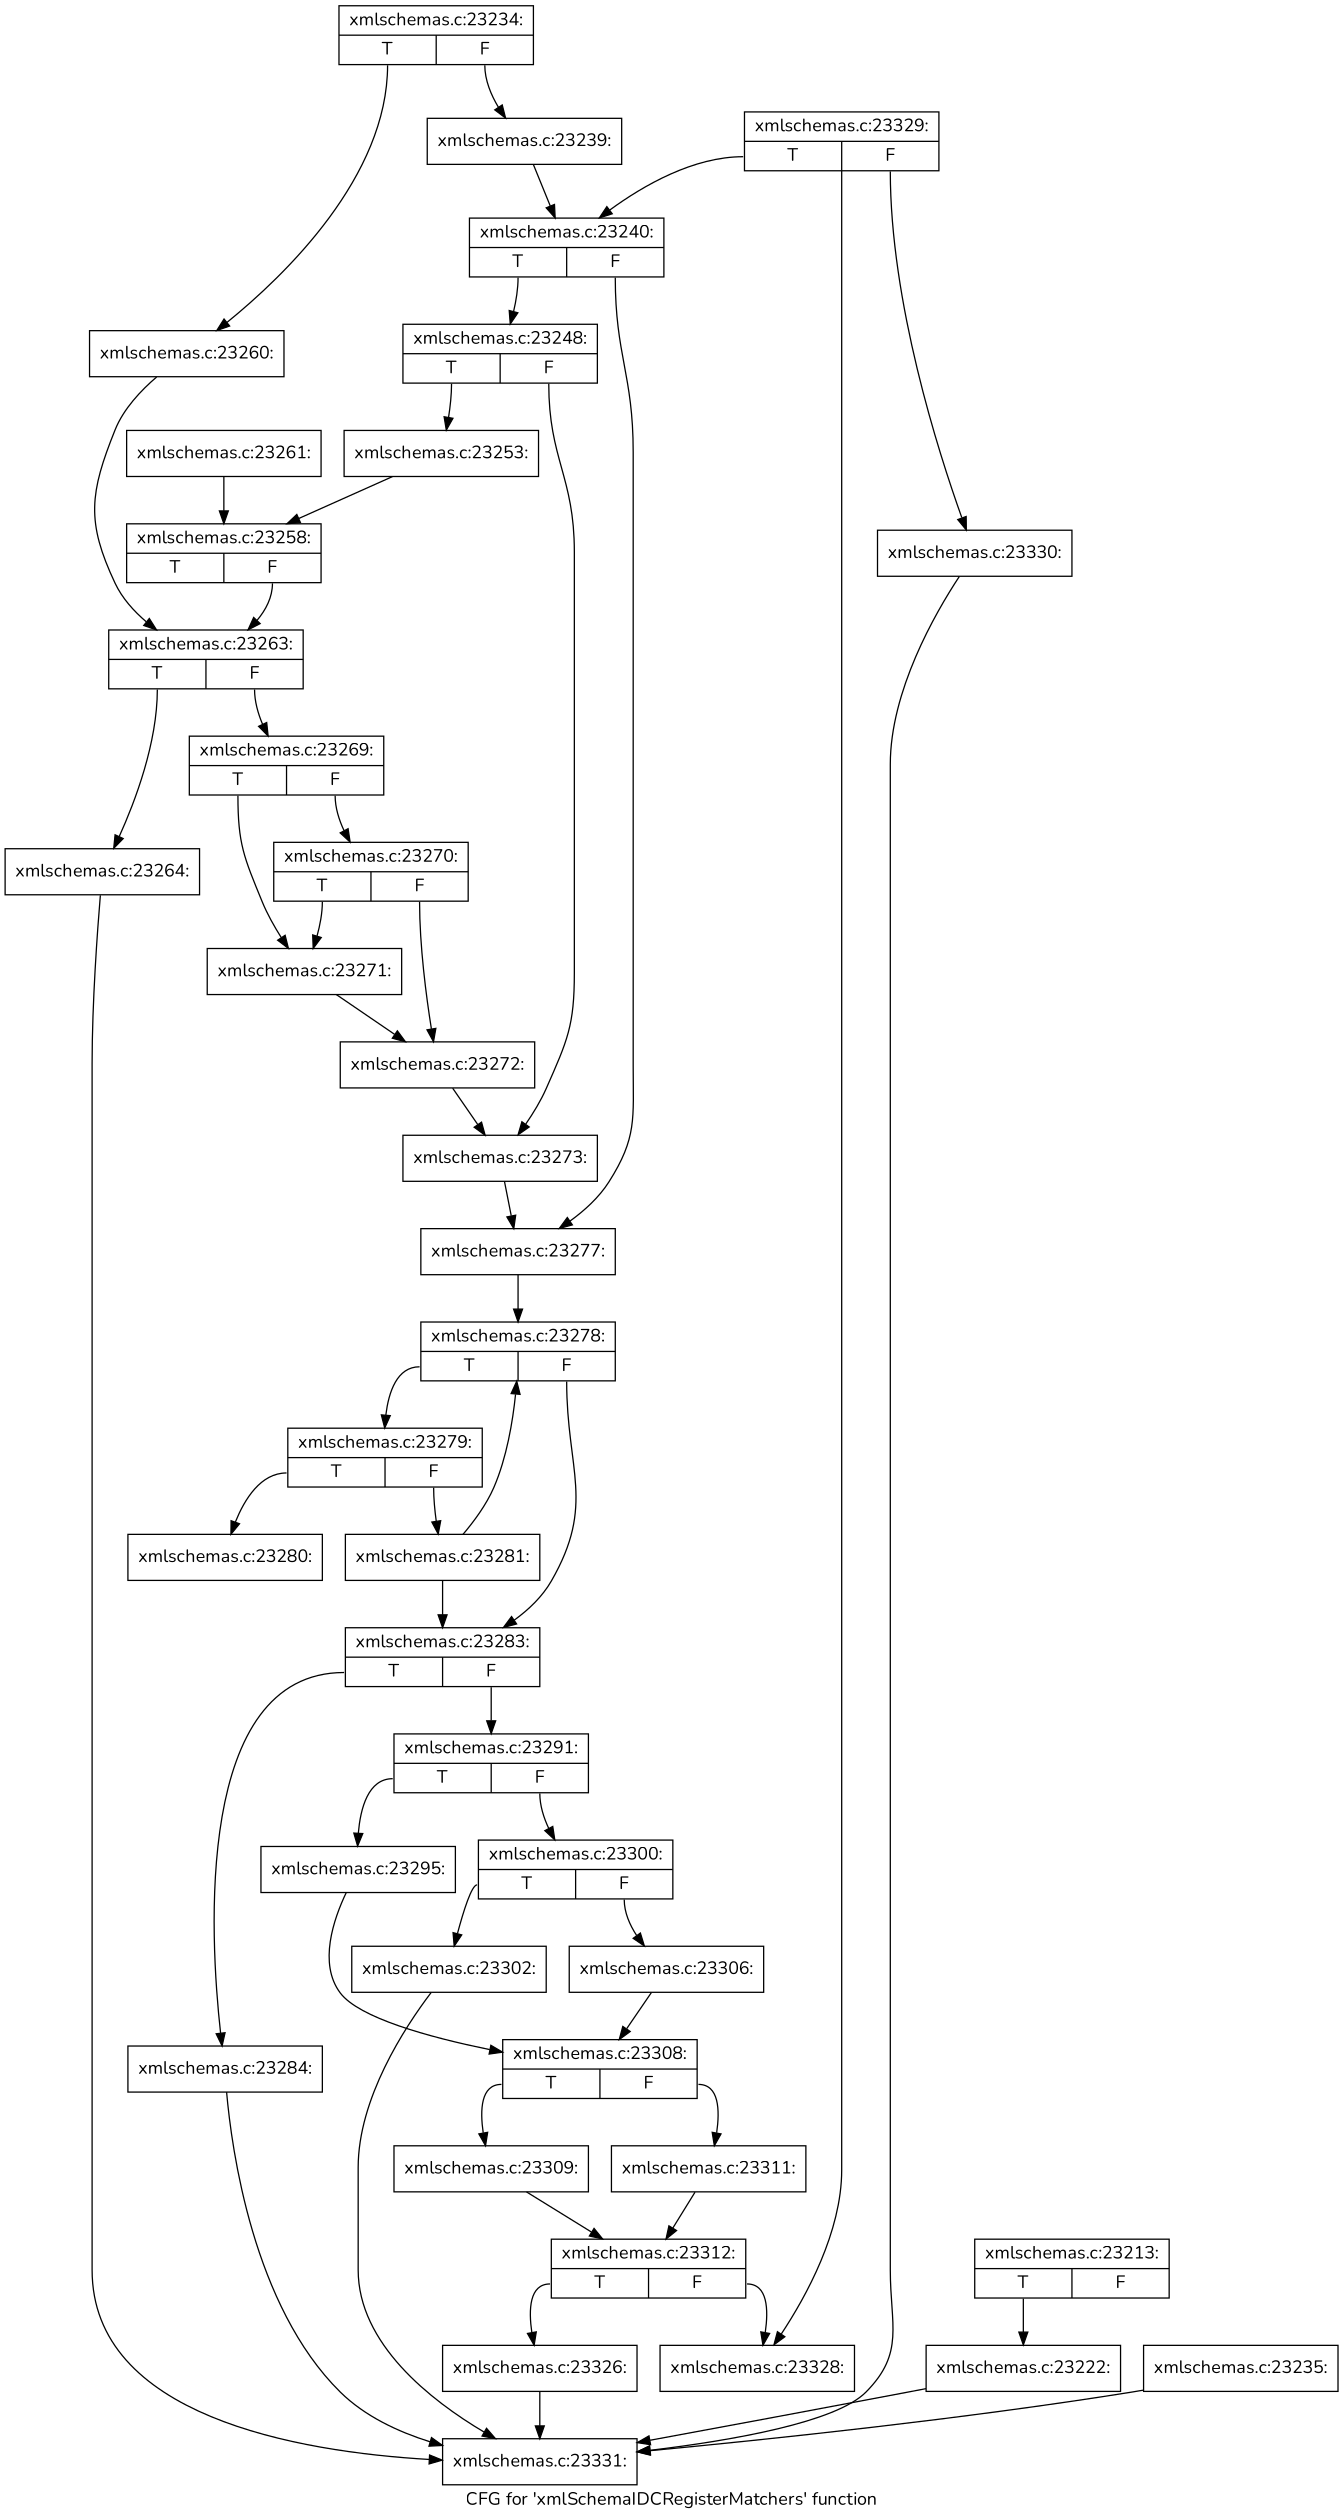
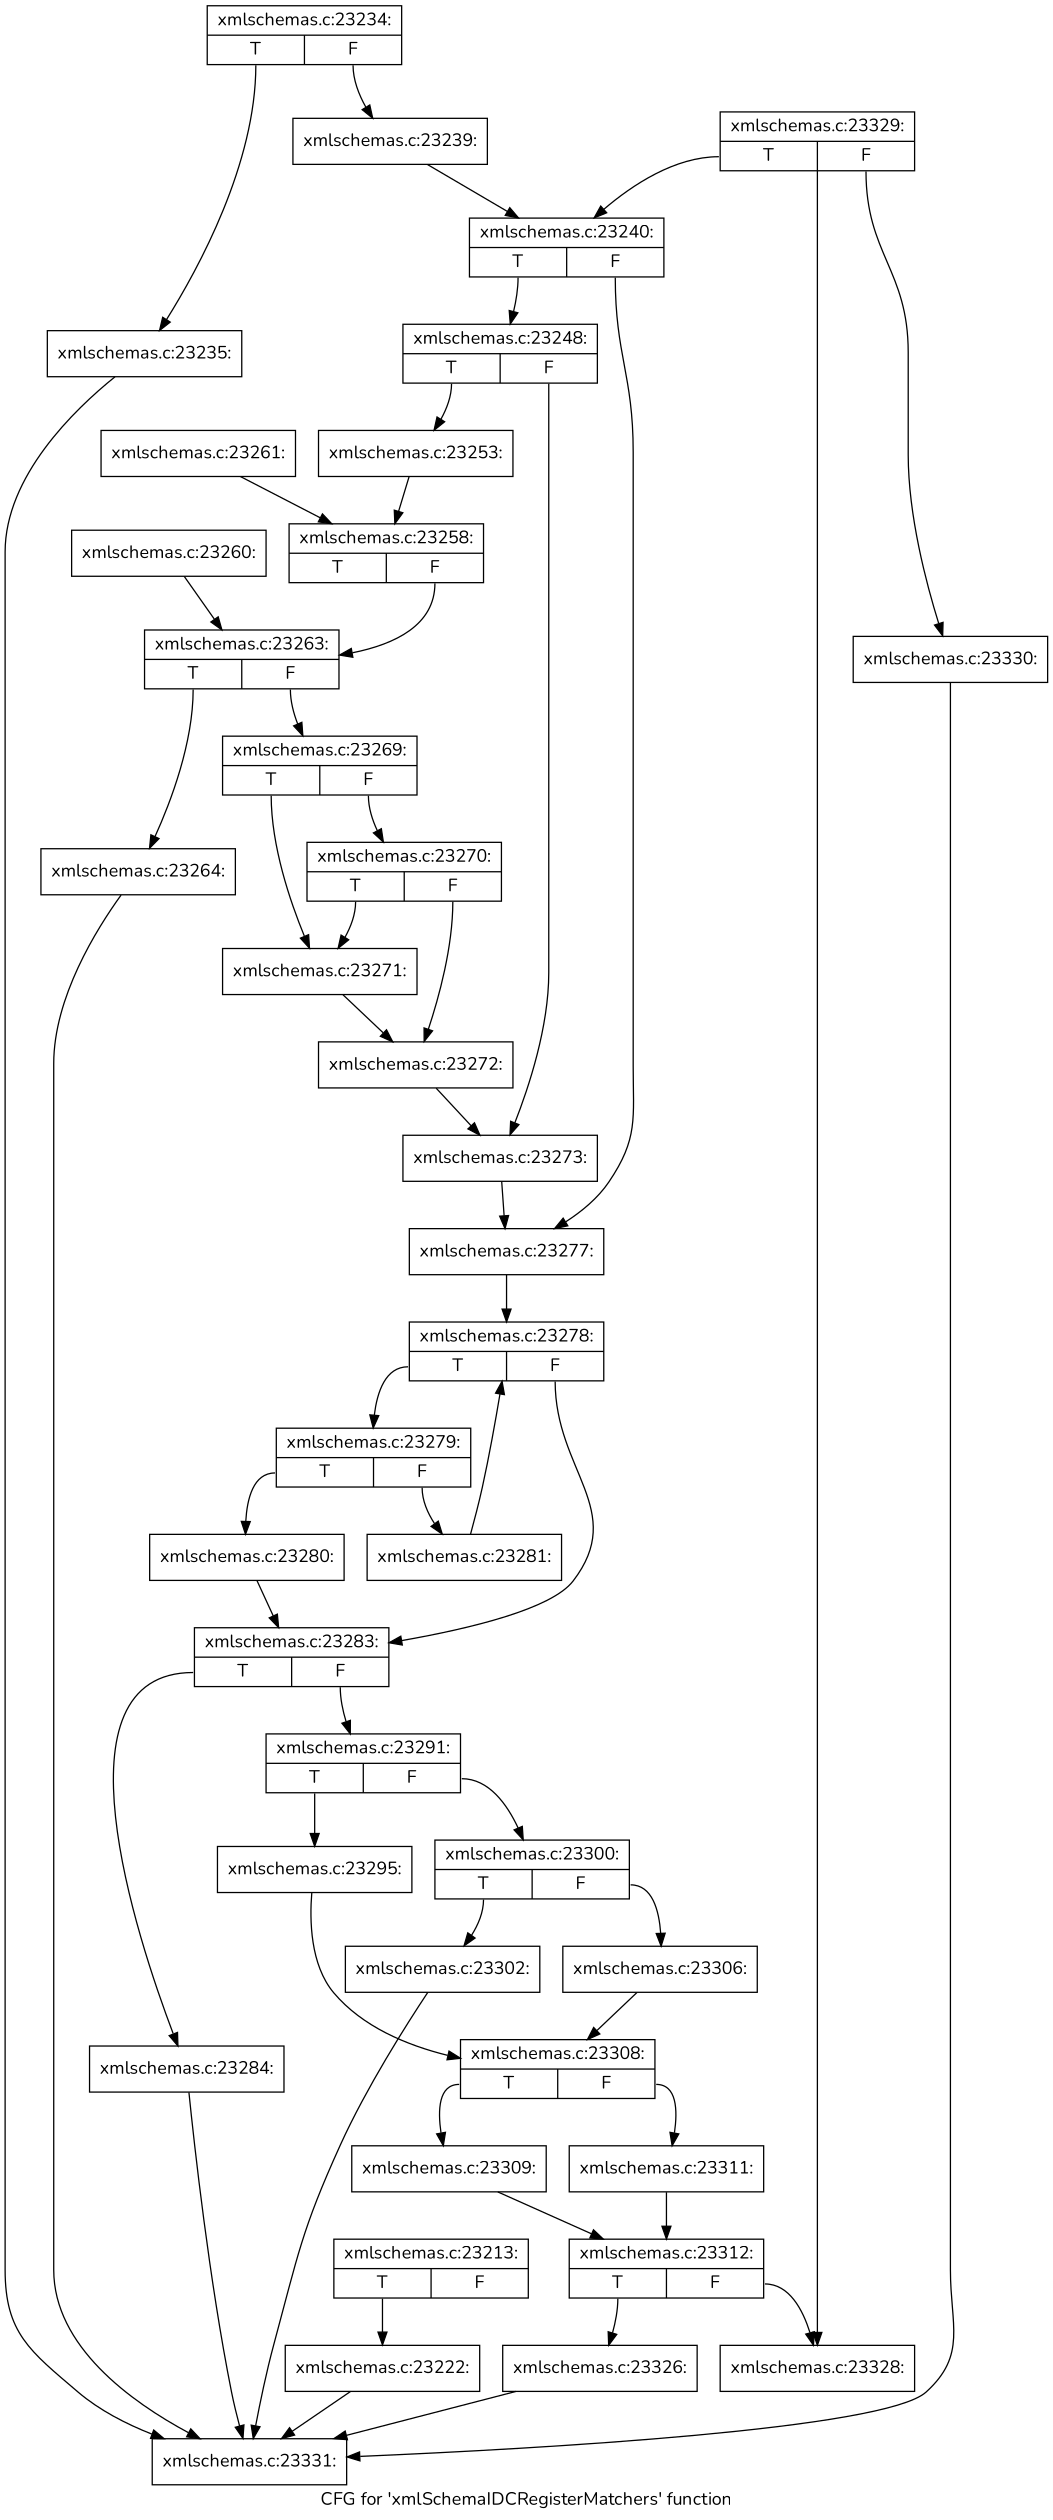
(334, 210) -> (228, 198)
(443, 1598) -> (265, 1598)
